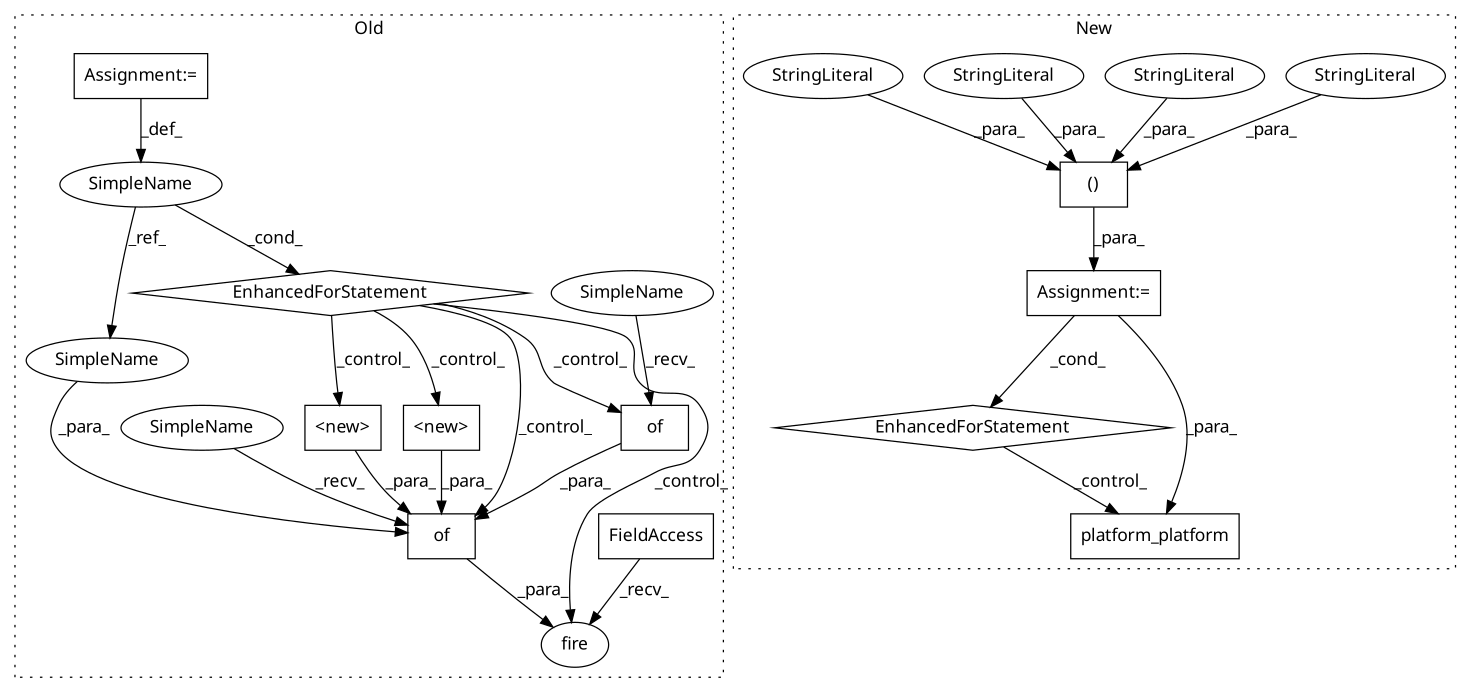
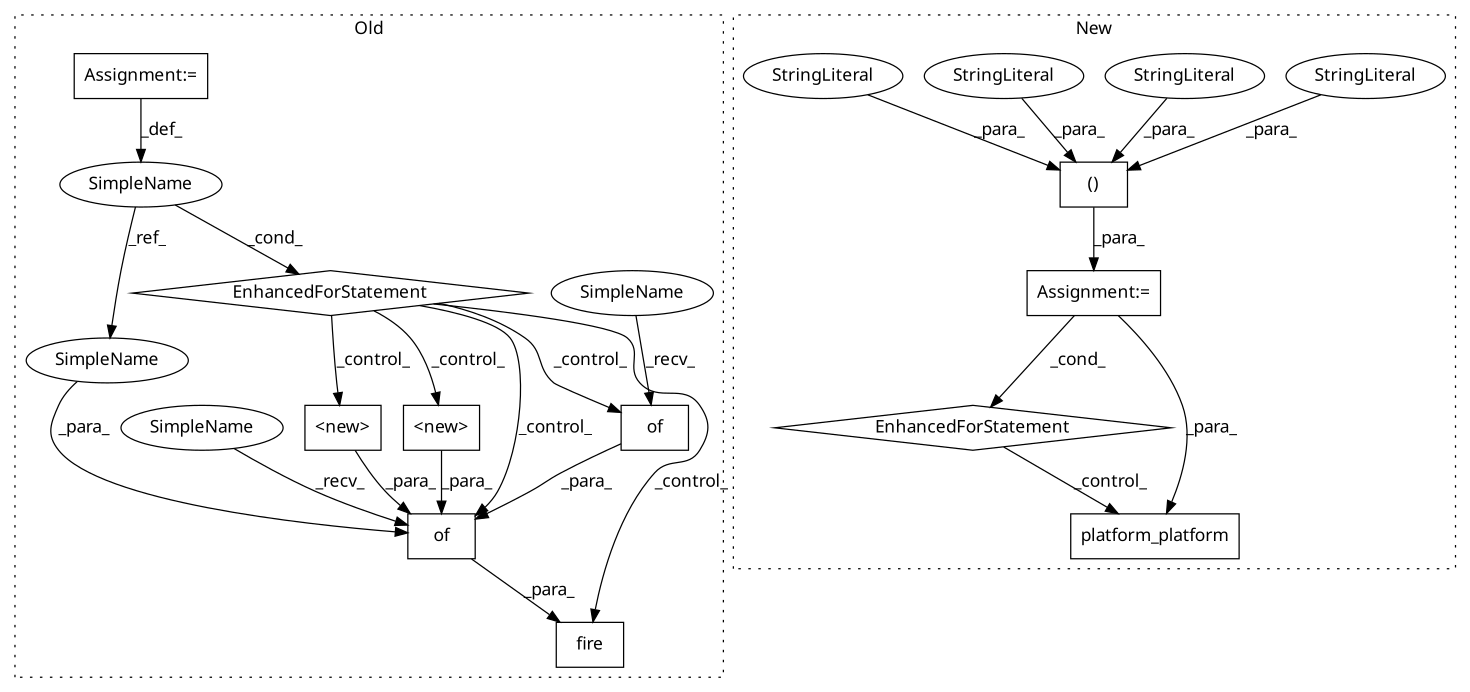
(656, 536) -> none
(575, 645) -> (590, 645)
